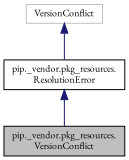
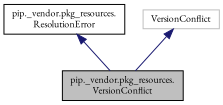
(64, 47) -> (151, 54)
